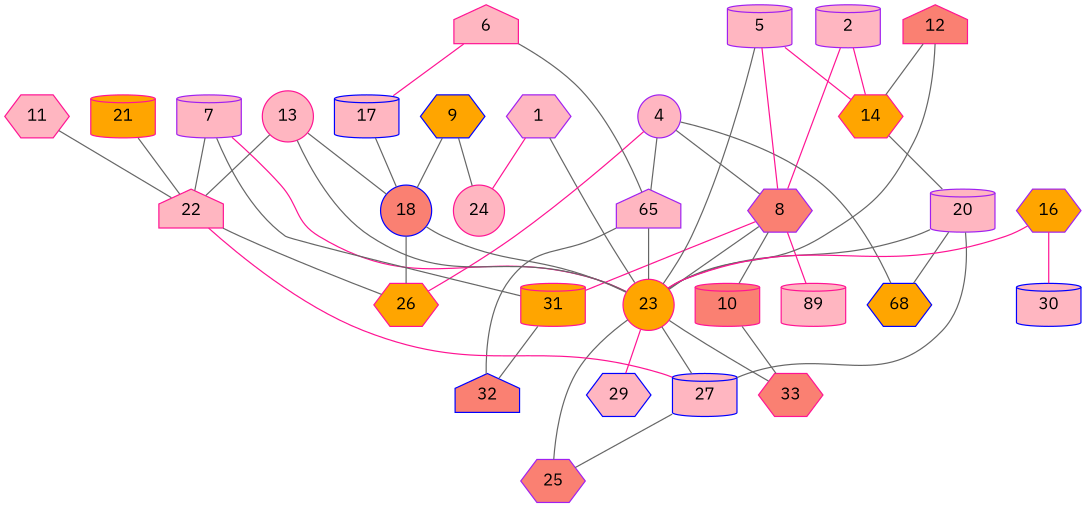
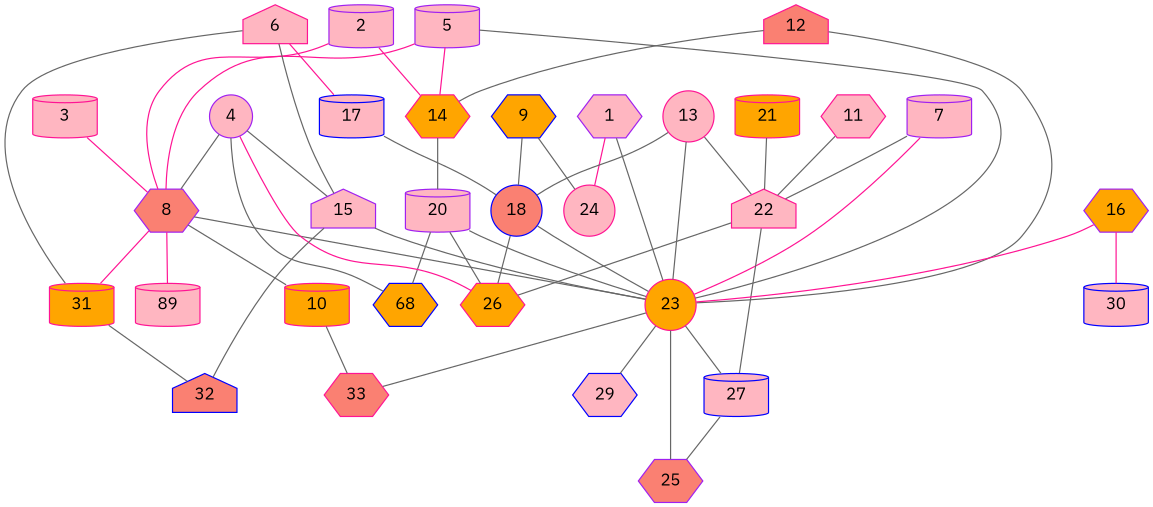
none -> (65, 116)
(649, 211) -> (343, 211)
(317, 245) -> (30, 84)
(727, 305) -> (317, 305)
(425, 348) -> (749, 308)
(633, 351) -> (638, 350)
(895, 361) -> (460, 249)
